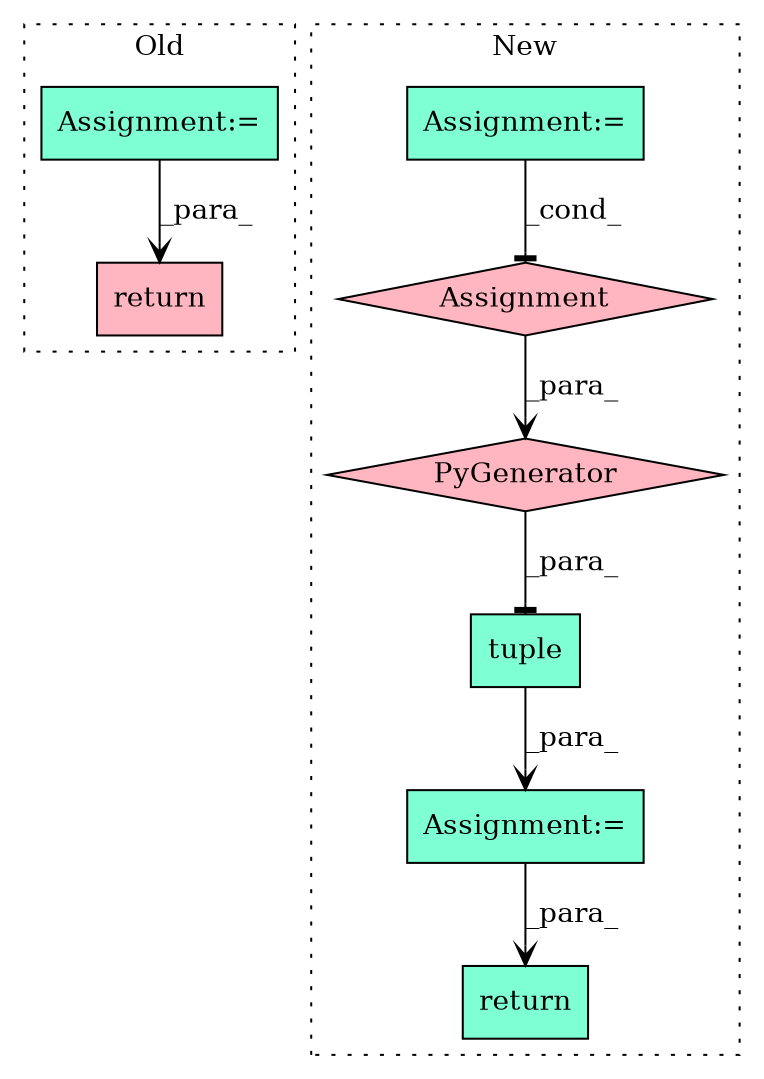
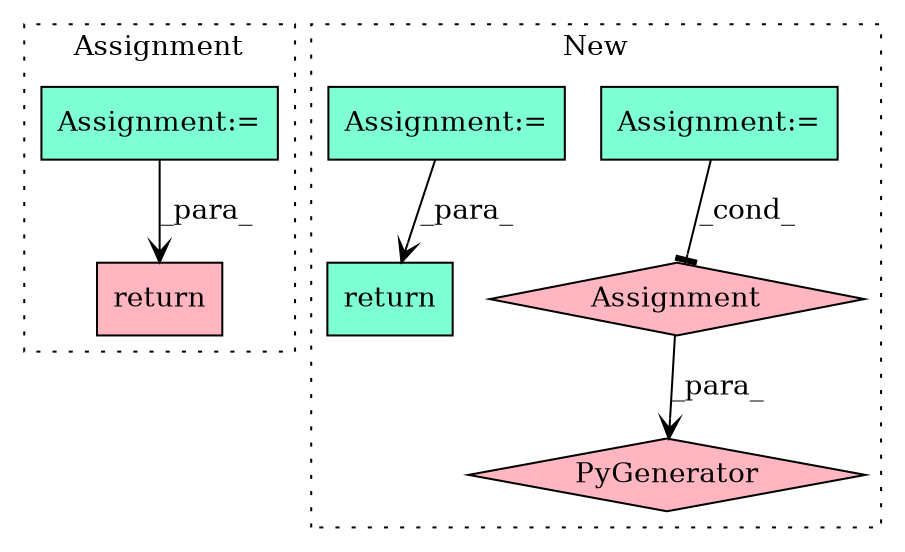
(160, 47) -> (160, 47)
(525, 651) -> none
